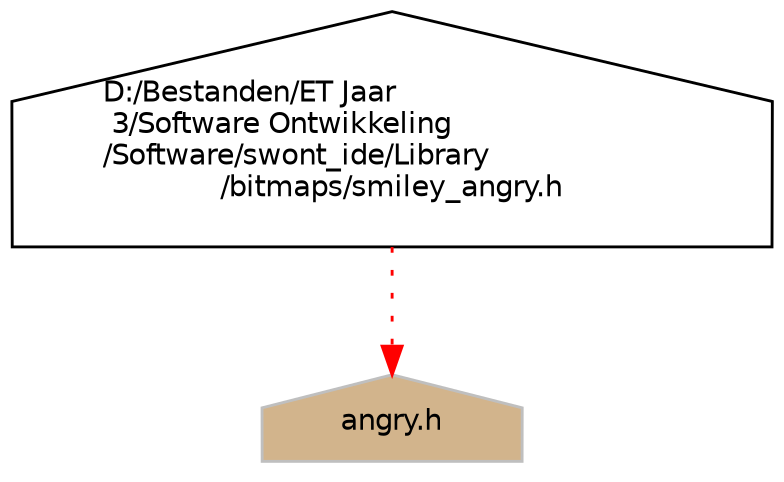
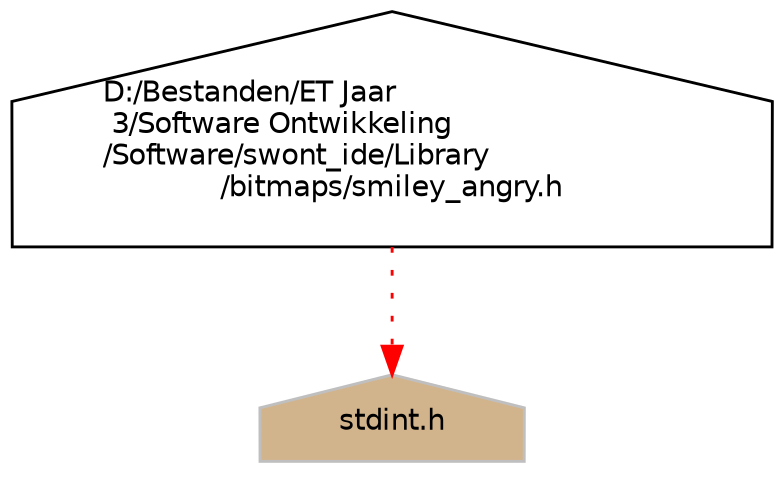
(392, 423) -> (392, 423)
